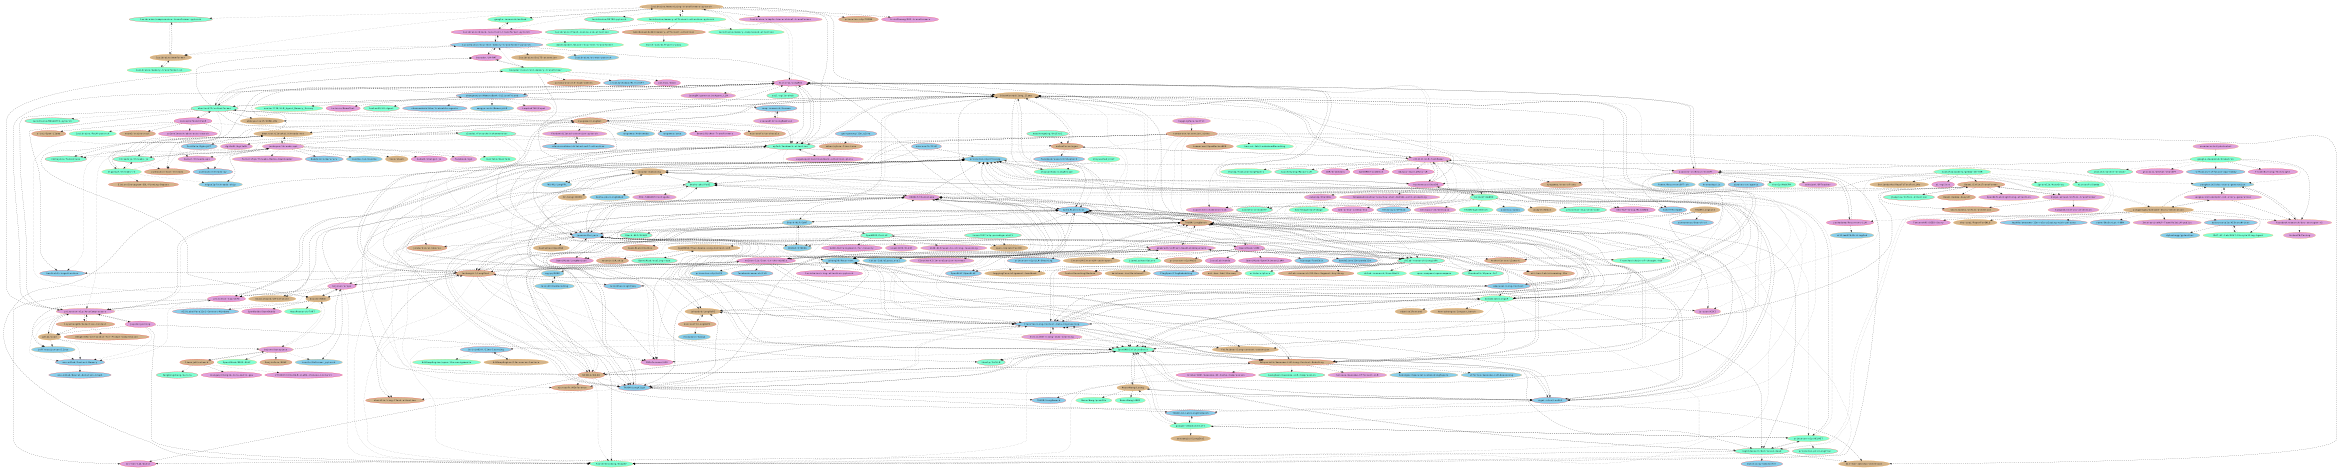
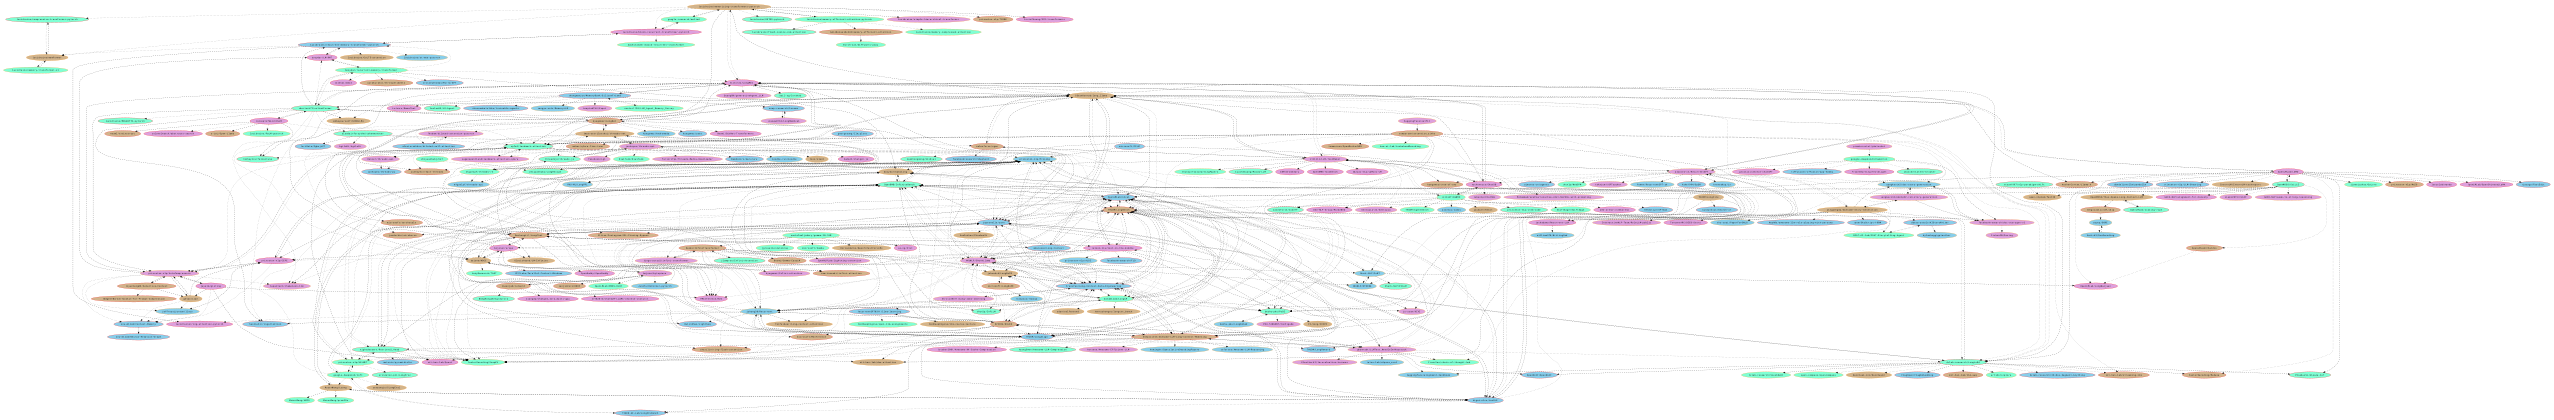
(1057, 140) -> (956, 152)
(490, 172) -> (459, 229)
(221, 185) -> (469, 185)
(809, 191) -> none
(1579, 202) -> none
(1975, 223) -> (1732, 223)
(890, 226) -> (814, 228)
(836, 229) -> (1678, 208)
(612, 230) -> (229, 280)
(551, 248) -> (974, 235)
(612, 261) -> (2101, 210)
(1015, 273) -> (1429, 375)
(1316, 273) -> (2057, 375)
(1396, 337) -> (1107, 293)
(157, 346) -> (219, 271)
(486, 350) -> (879, 312)
(921, 372) -> (772, 352)
